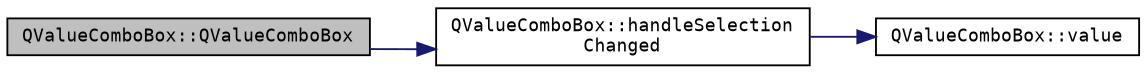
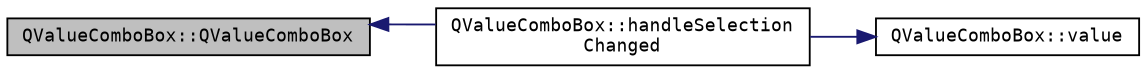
(394, 49) -> (412, 24)
